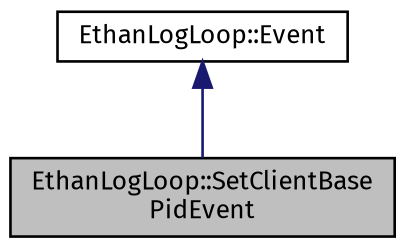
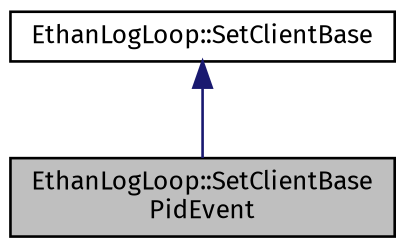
(203, 37) -> (203, 37)
